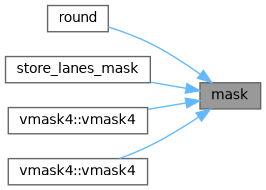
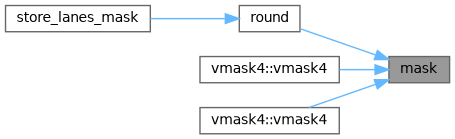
(168, 85) -> (188, 19)
